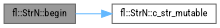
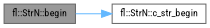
(164, 14) -> (159, 14)
